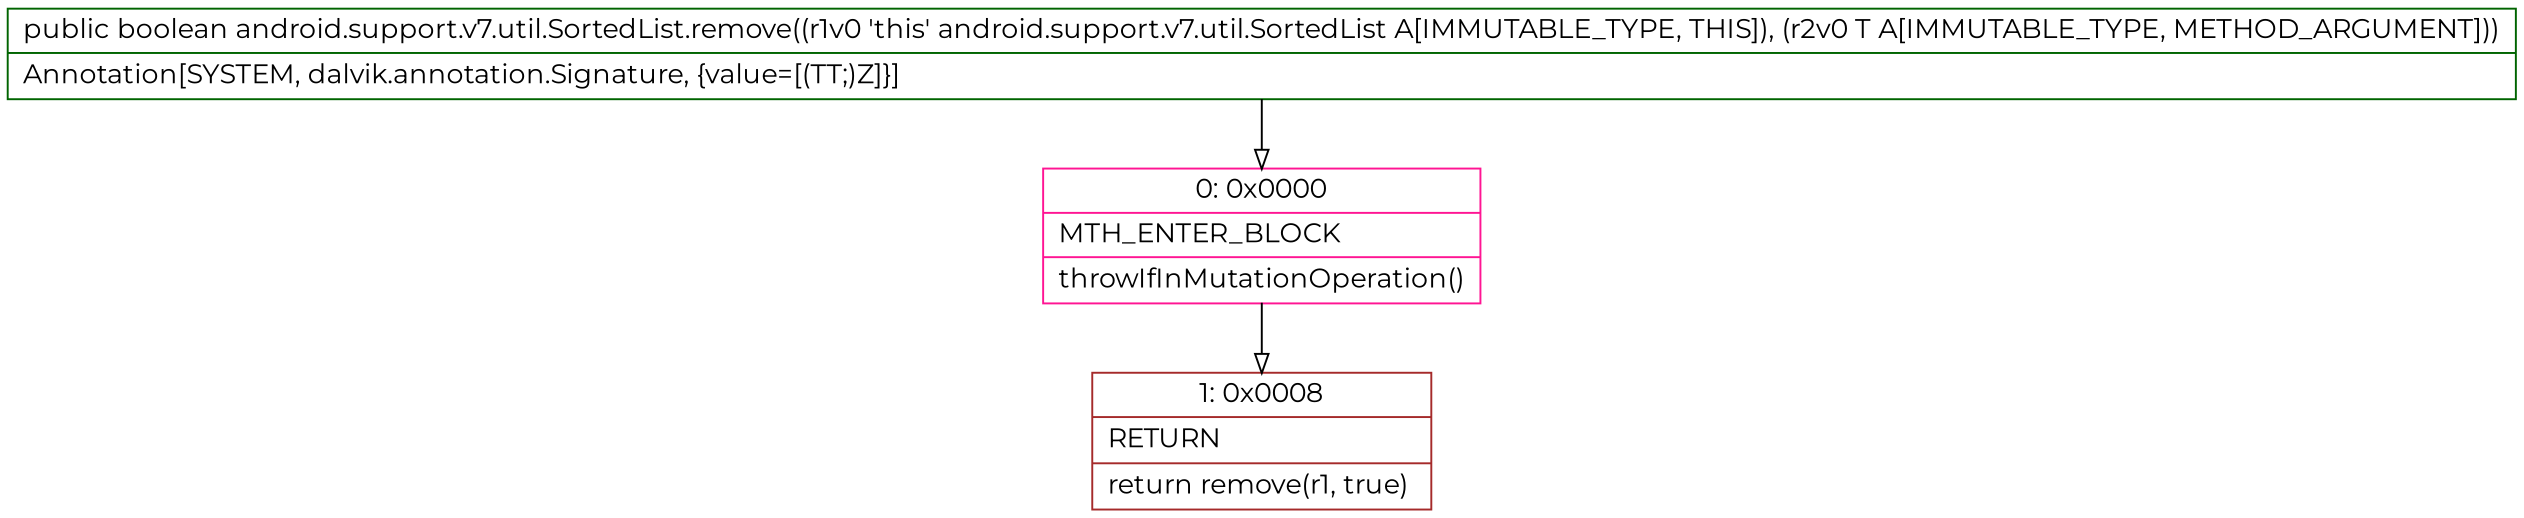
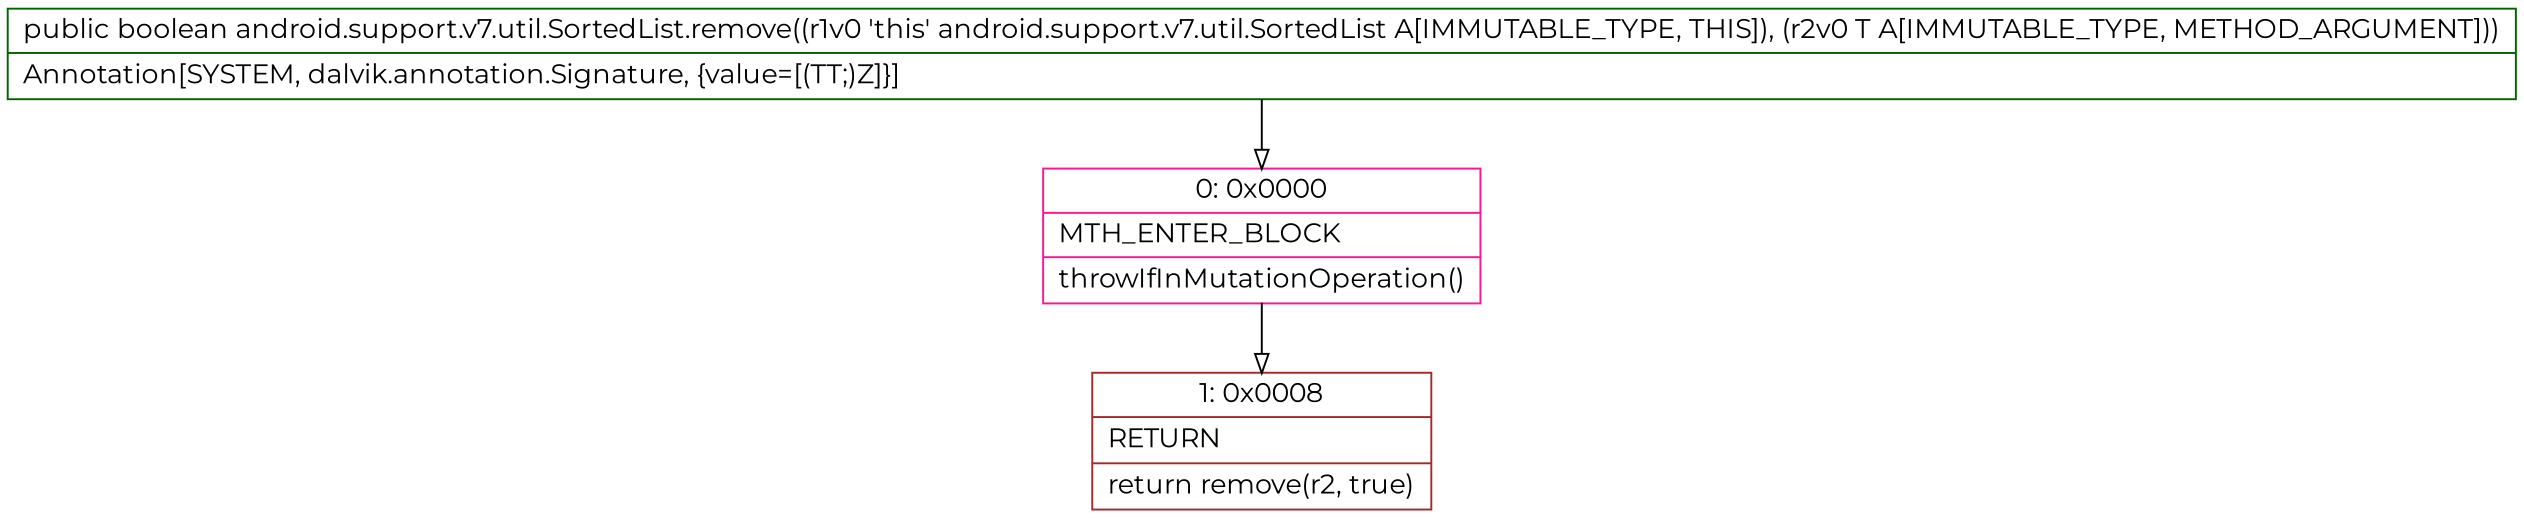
(1259, 485) -> (1262, 485)
